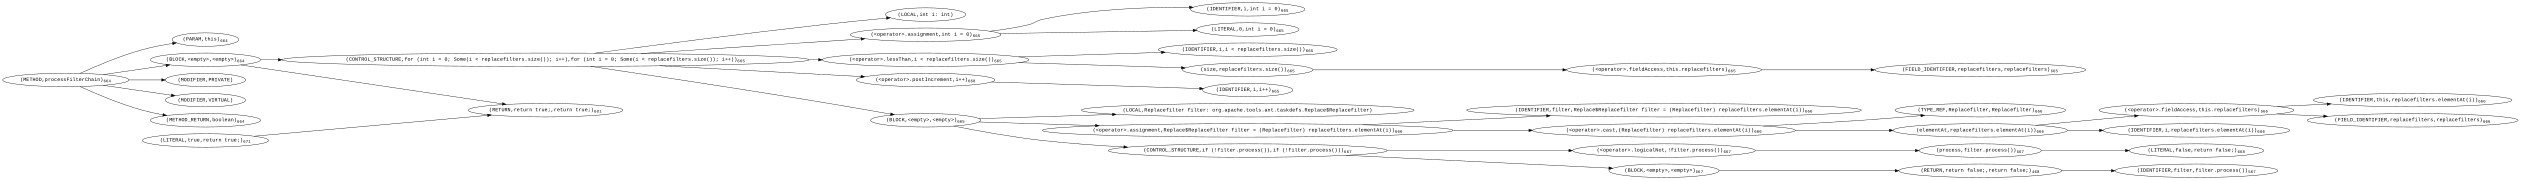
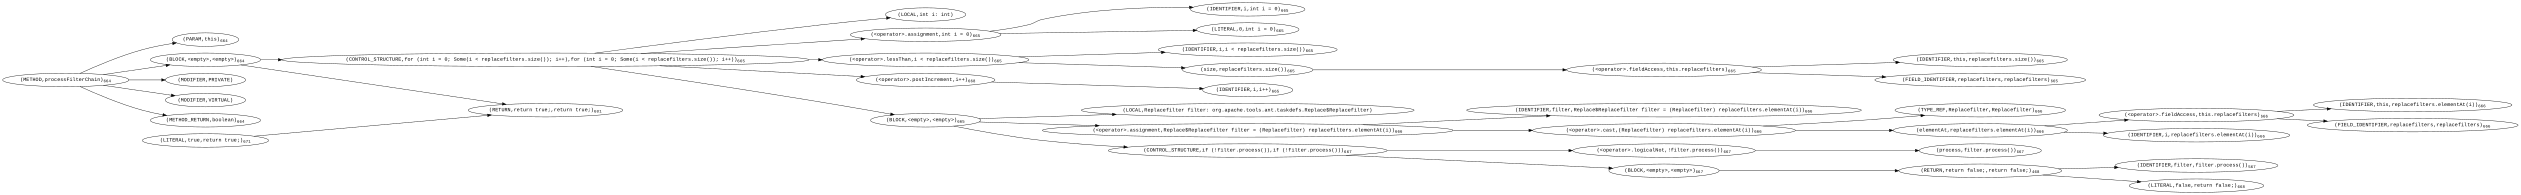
none -> (1980, 60)
(2083, 151) -> (2090, 178)
